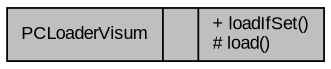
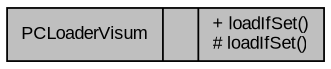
(242, 43) -> (260, 43)
